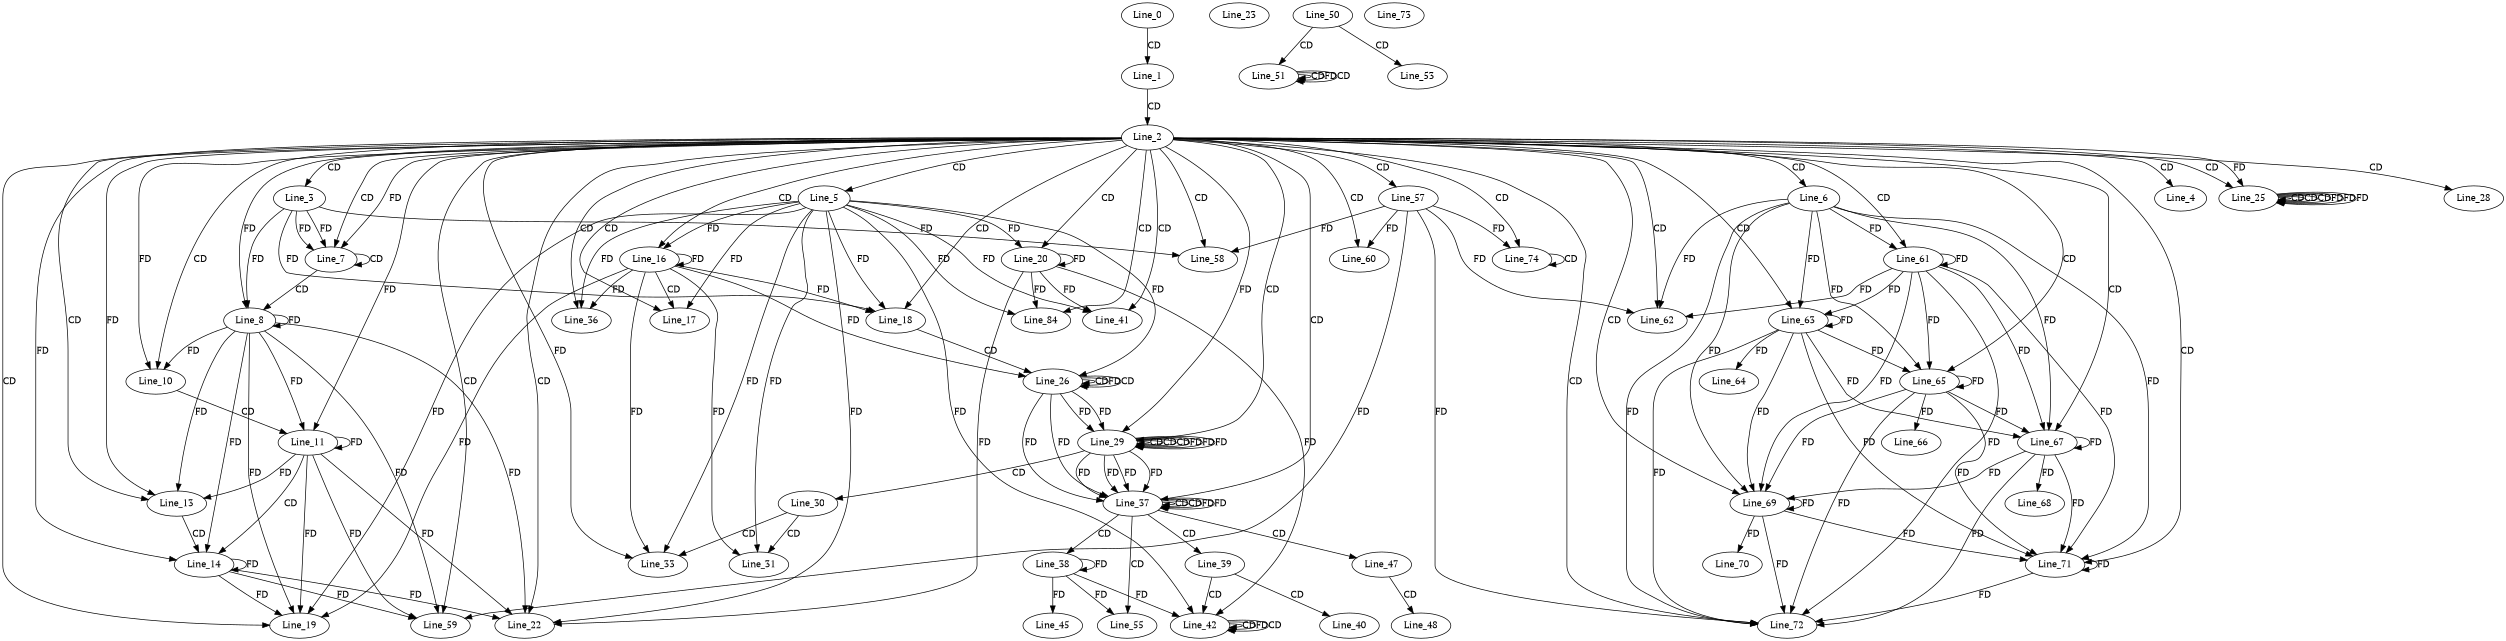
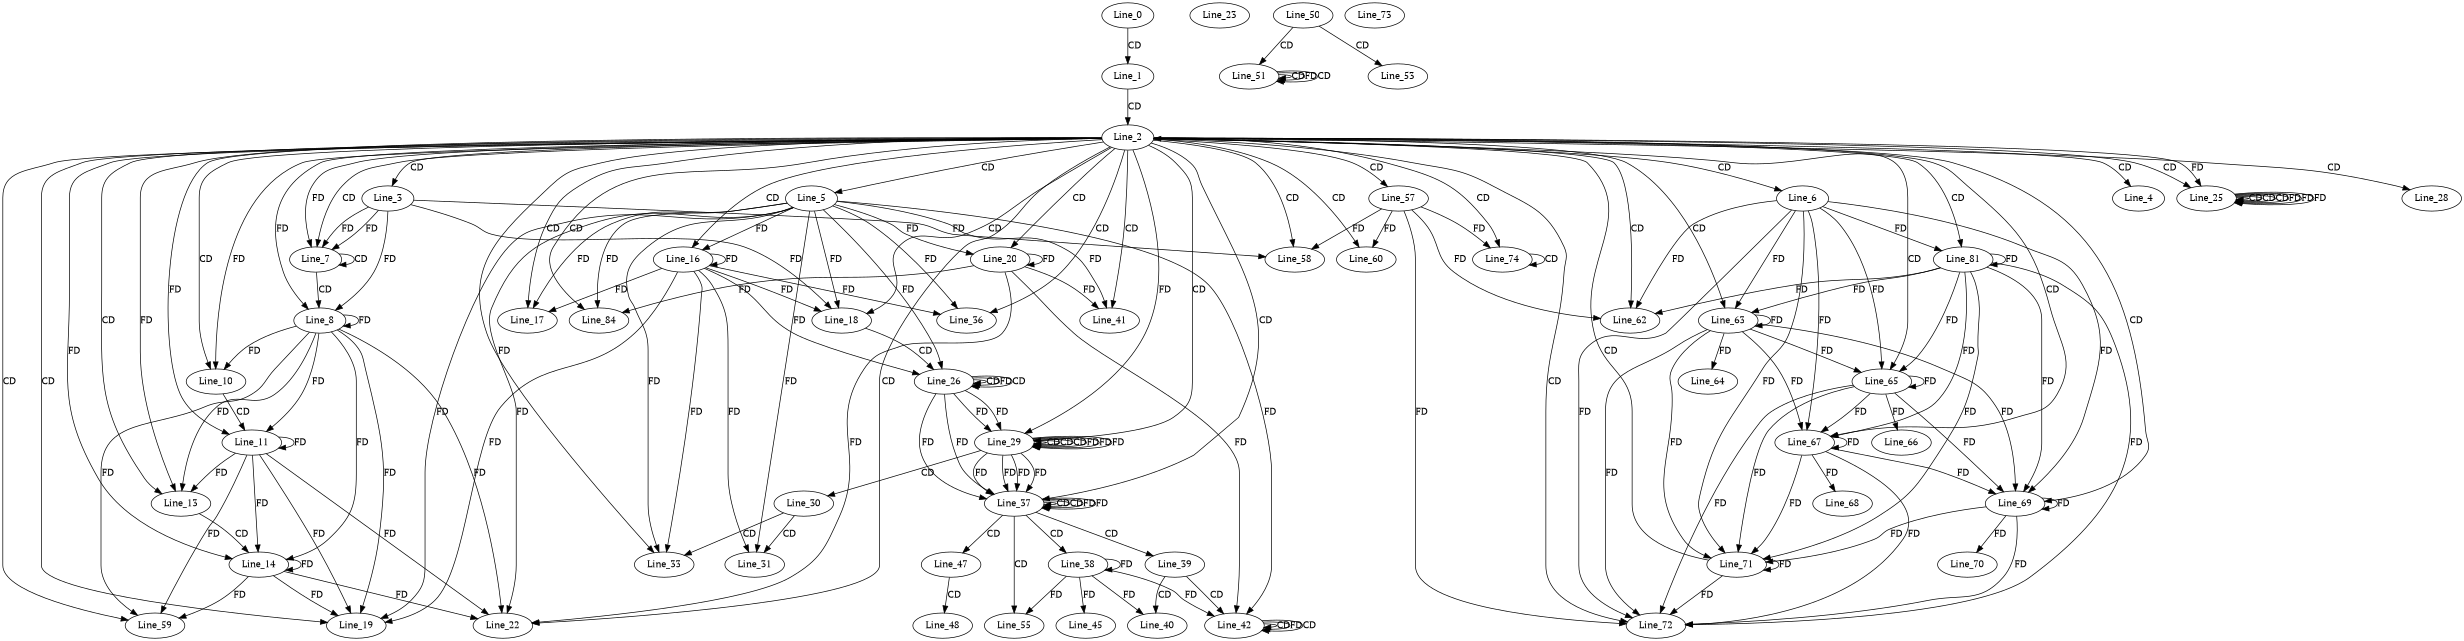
(1909, 158) -> (1598, 177)
(1913, 260) -> (1963, 260)
(674, 290) -> (621, 290)
(291, 504) -> (262, 504)
(1044, 550) -> none
none -> (1115, 593)
